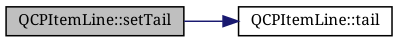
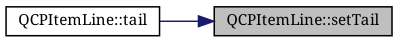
(204, 21) -> (179, 21)
